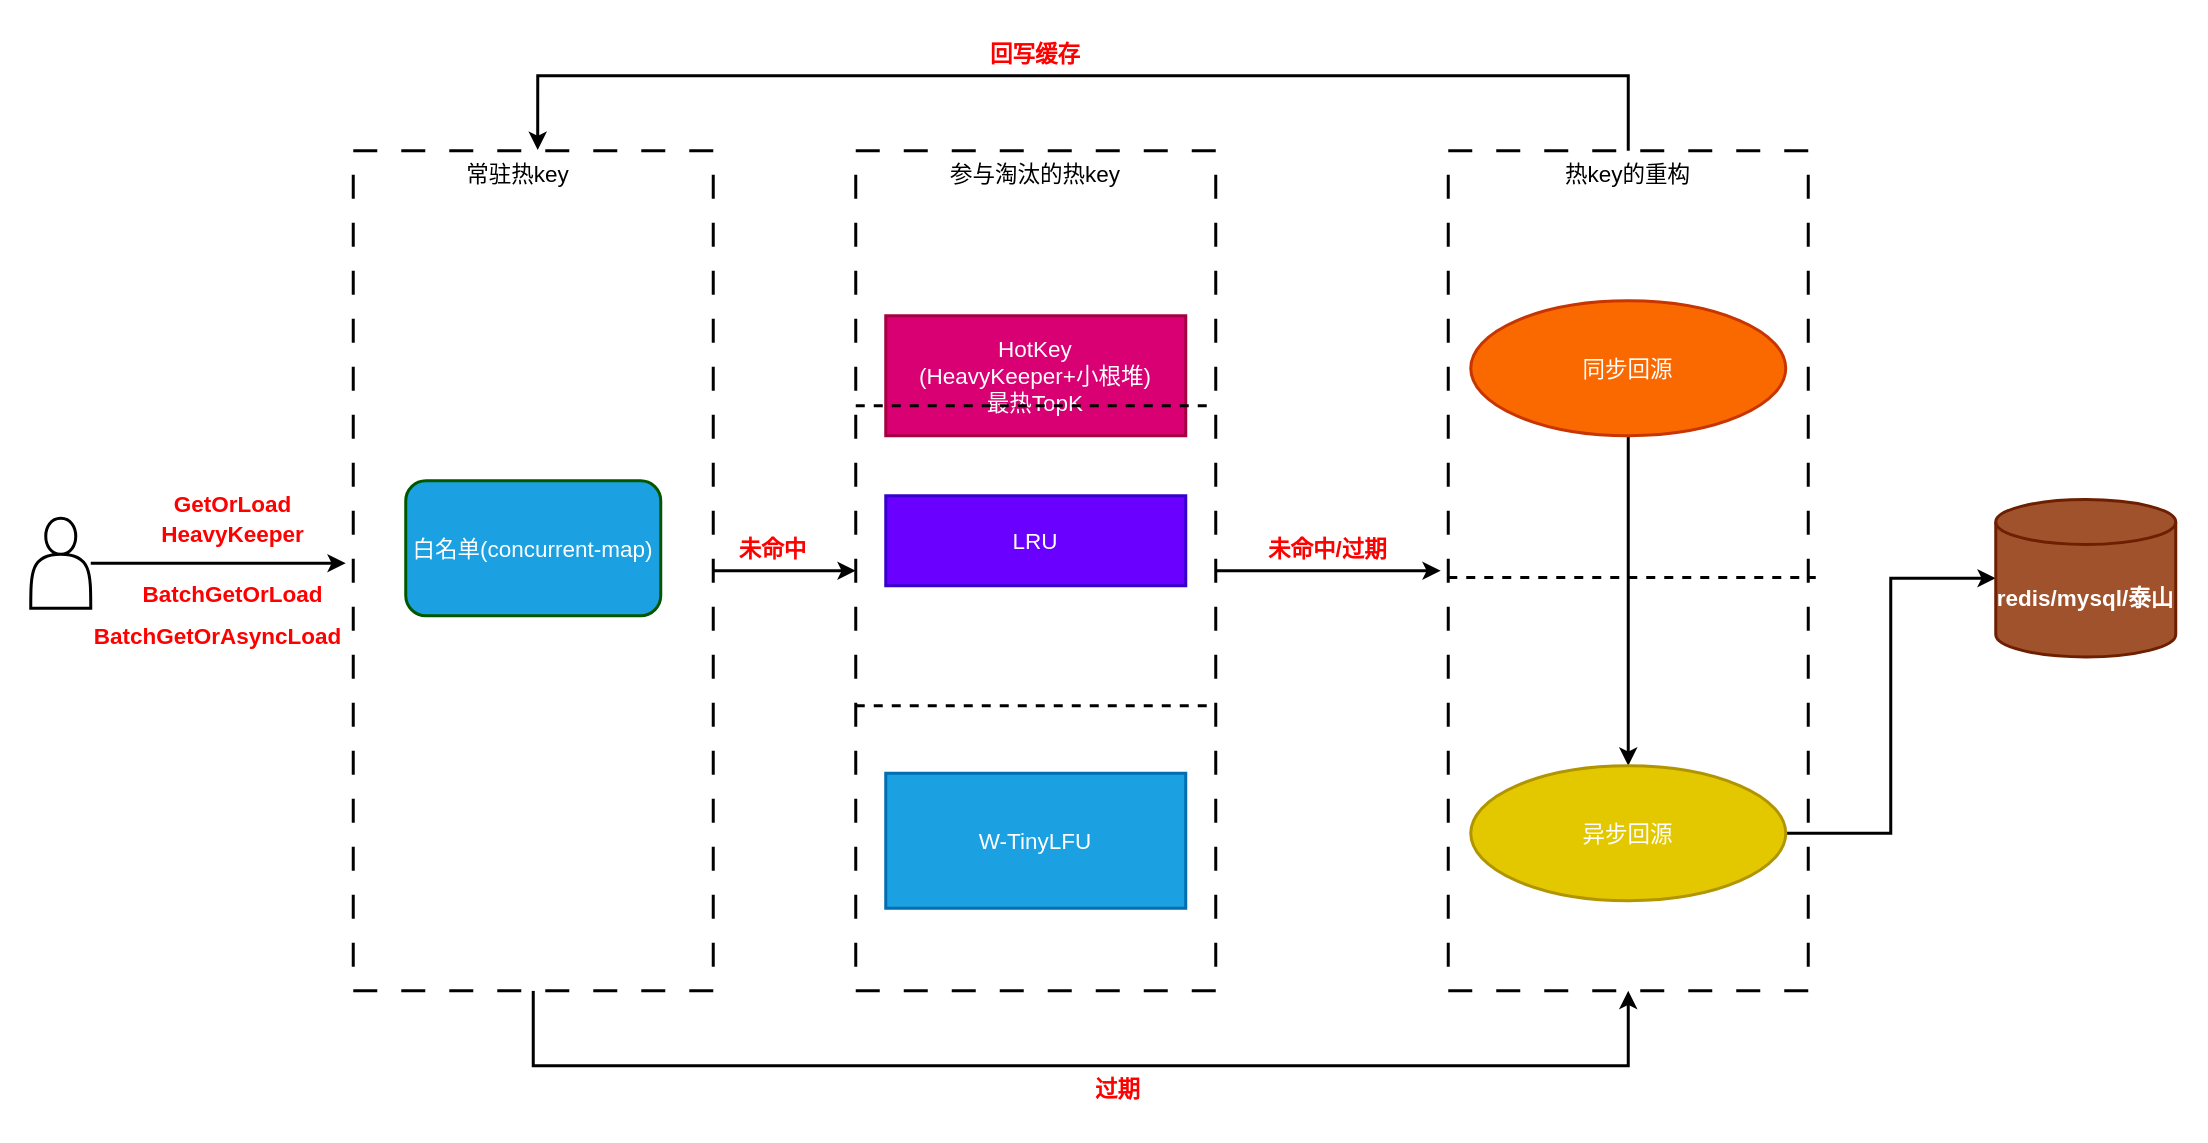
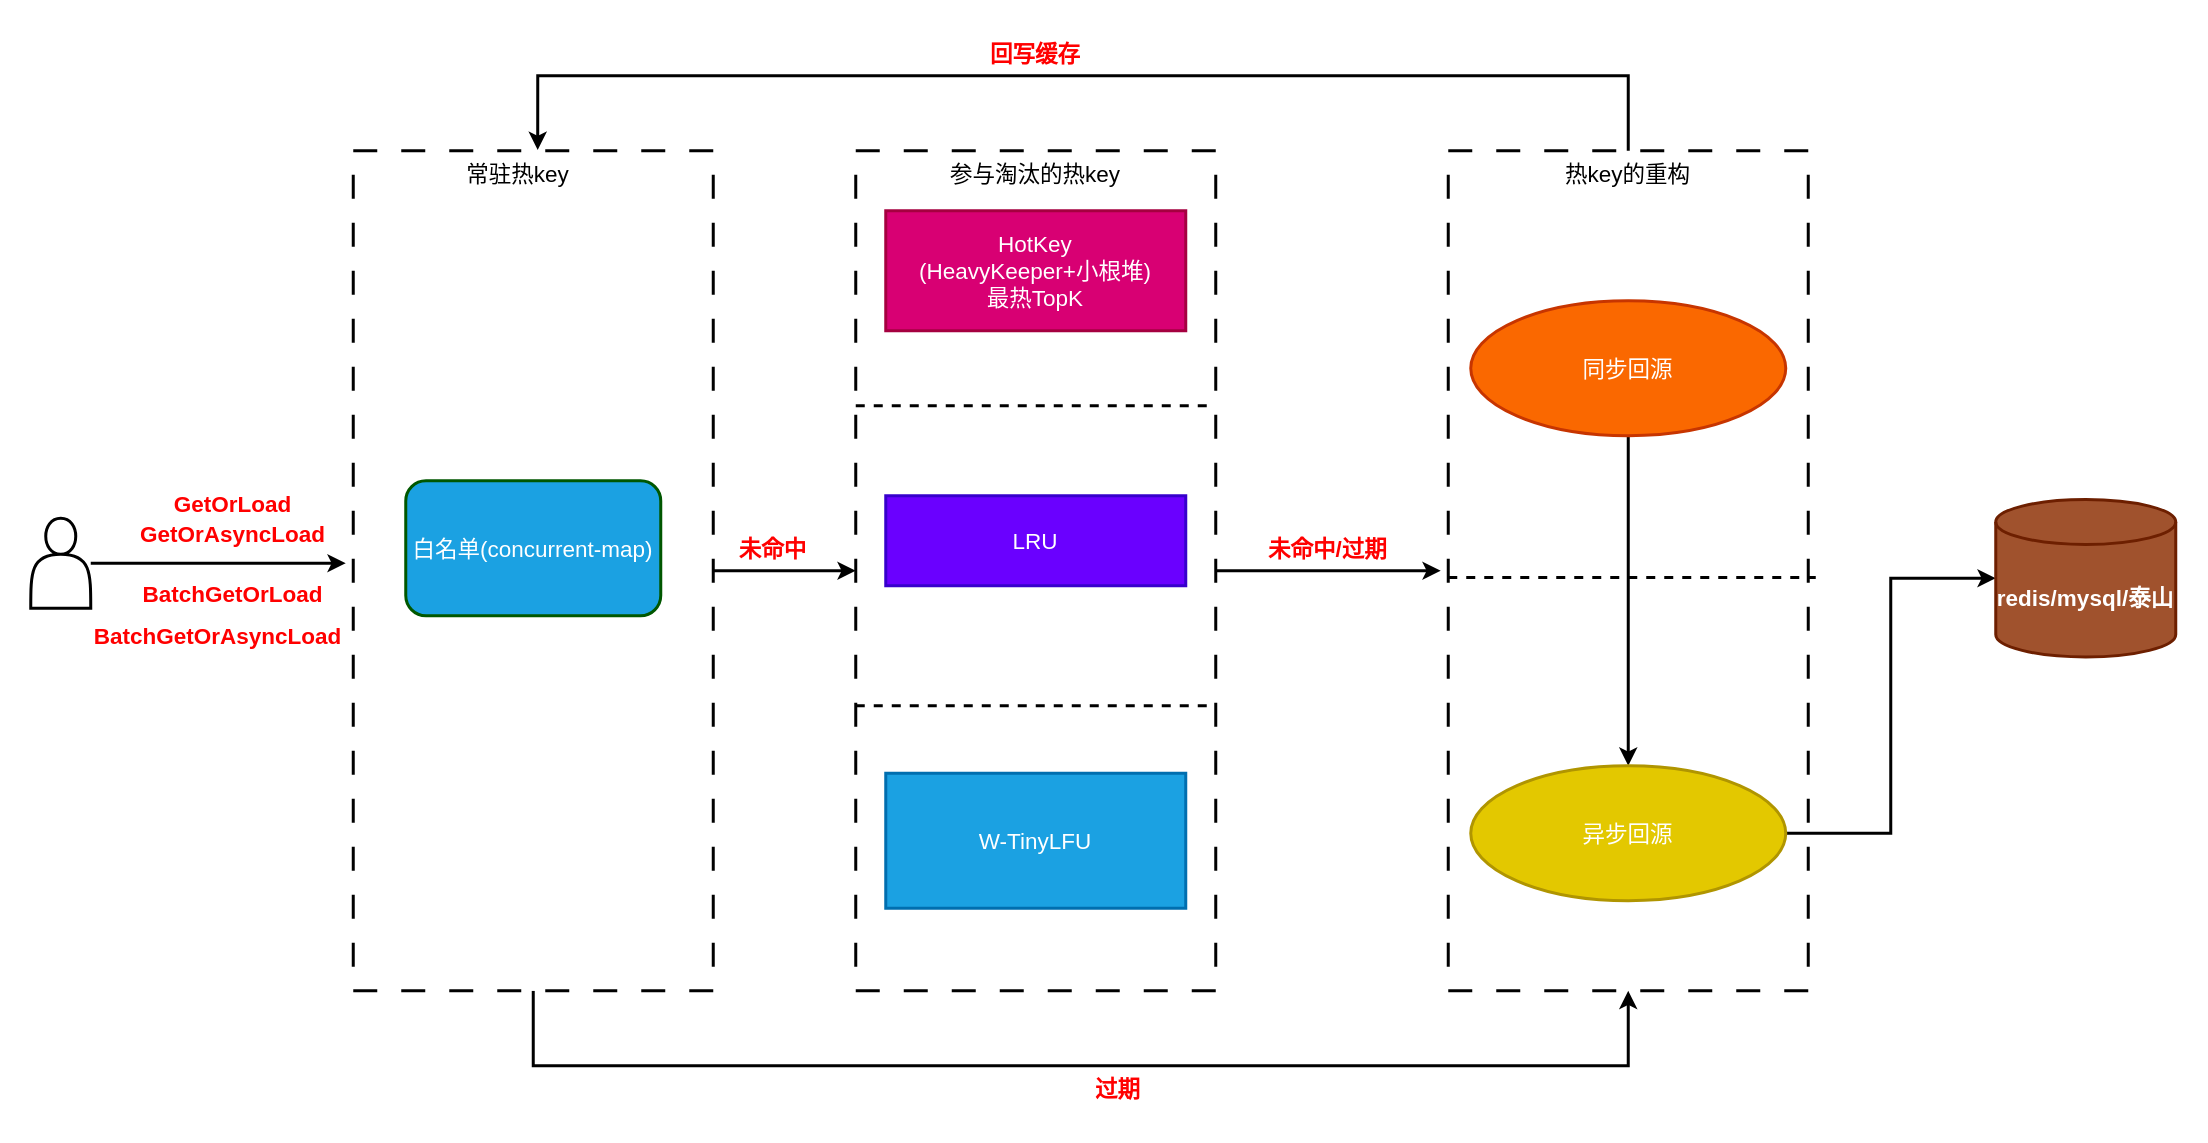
(1036, 376) -> (1036, 271)
(233, 533) -> (233, 533)
